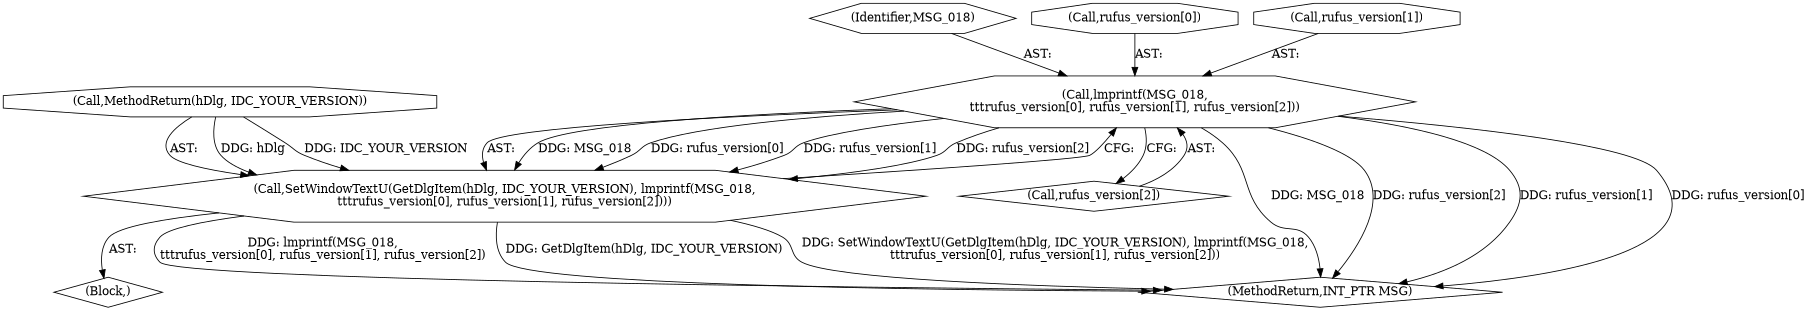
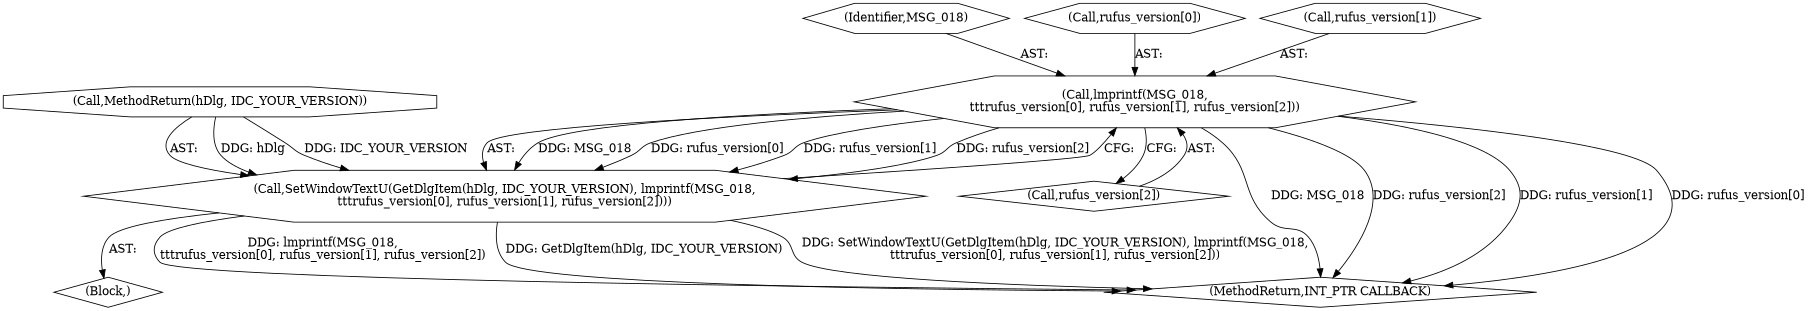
(1135, 18) -> (1135, 18)
(1357, 18) -> (1370, 18)
(1320, 292) -> (1320, 292)
